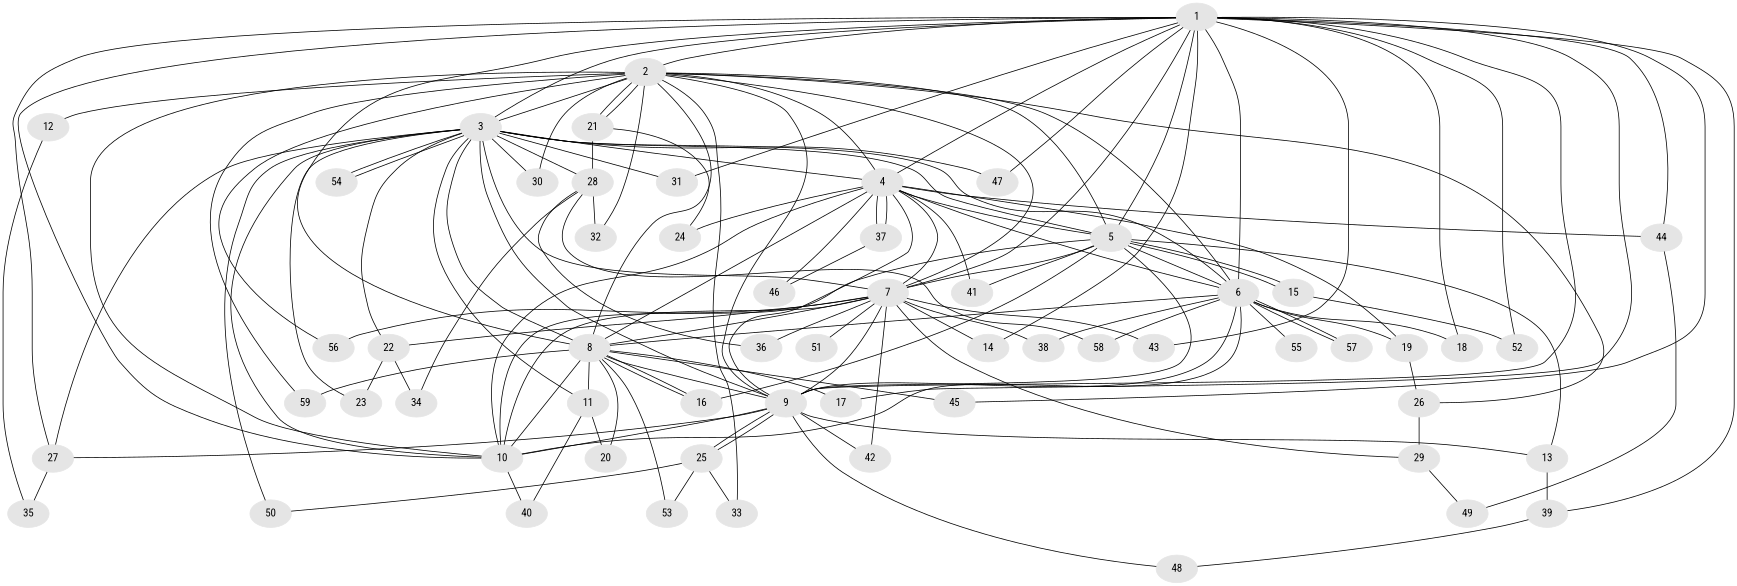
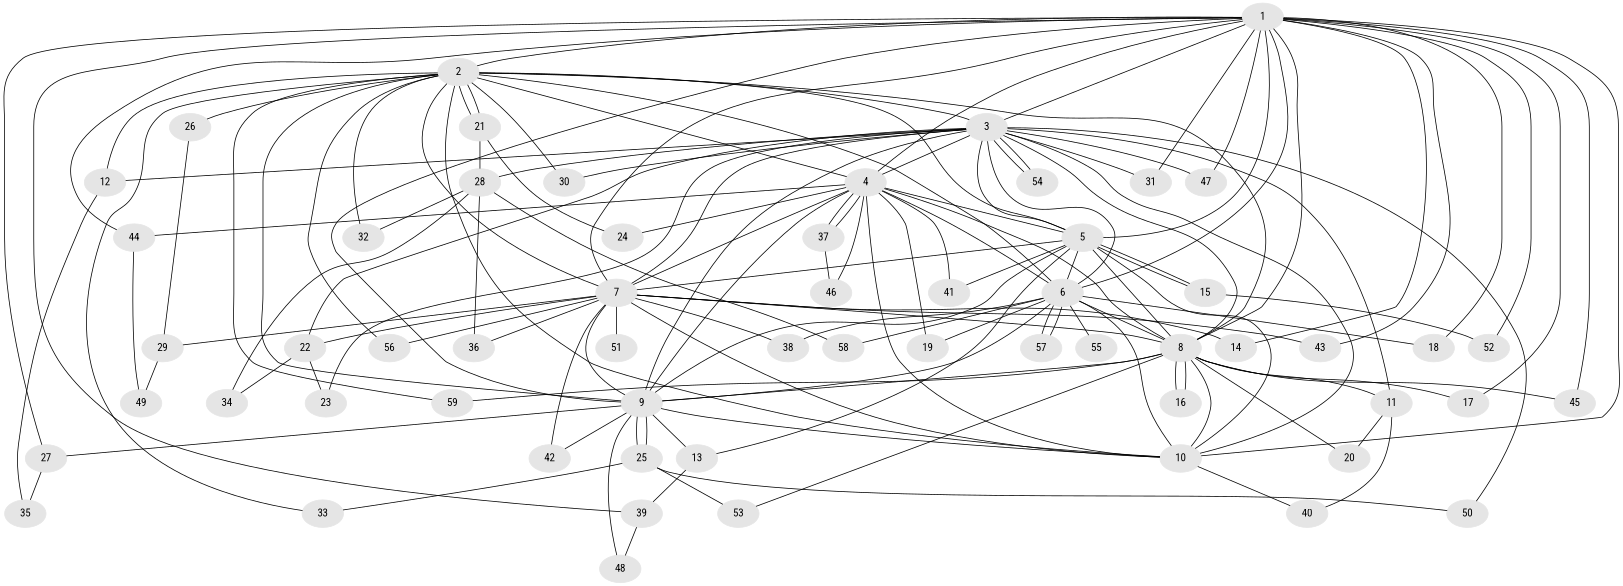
(186, 195) -> (567, 154)
(916, 341) -> (1132, 293)
(1412, 372) -> none
